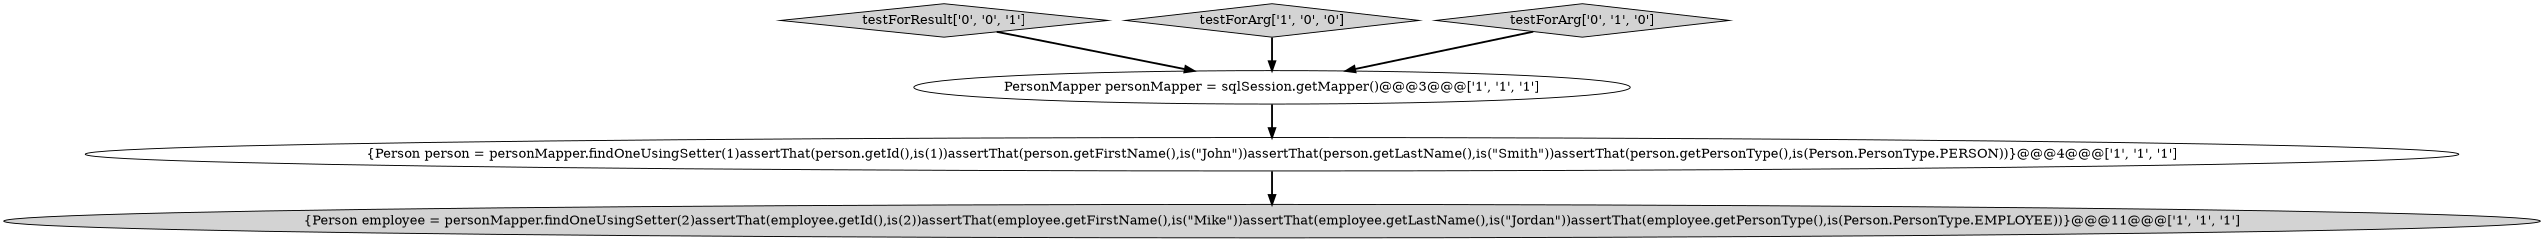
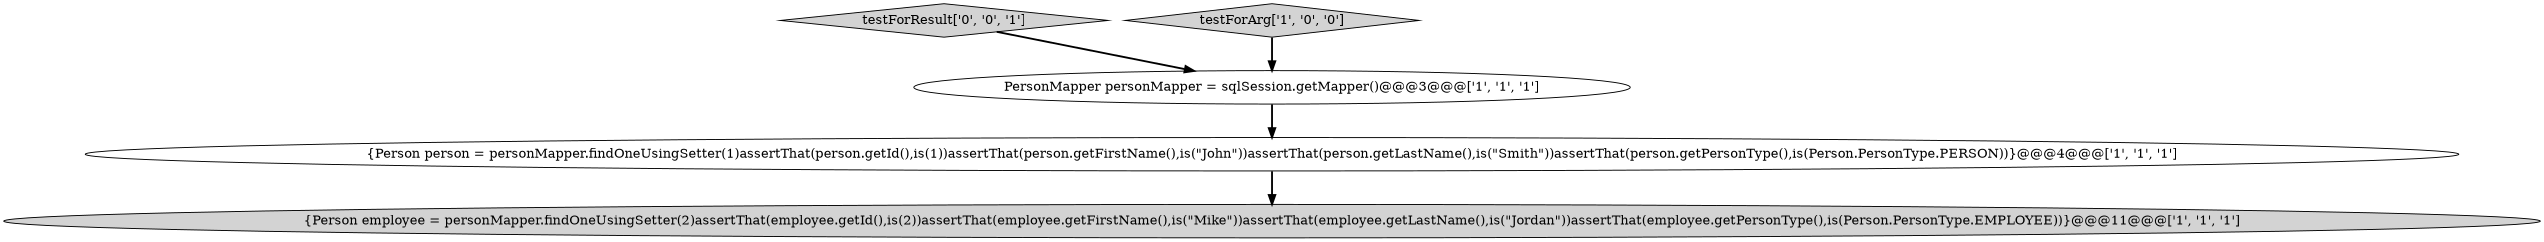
(1582, 20) -> none
